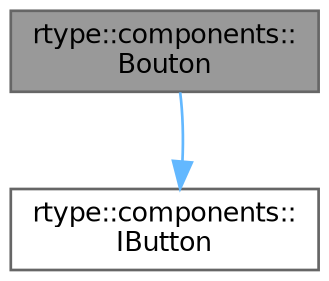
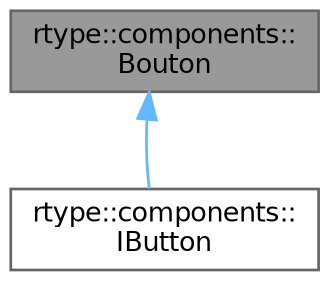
(183, 127) -> (147, 154)
